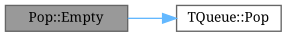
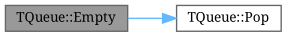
(67, 18) -> (67, 18)
